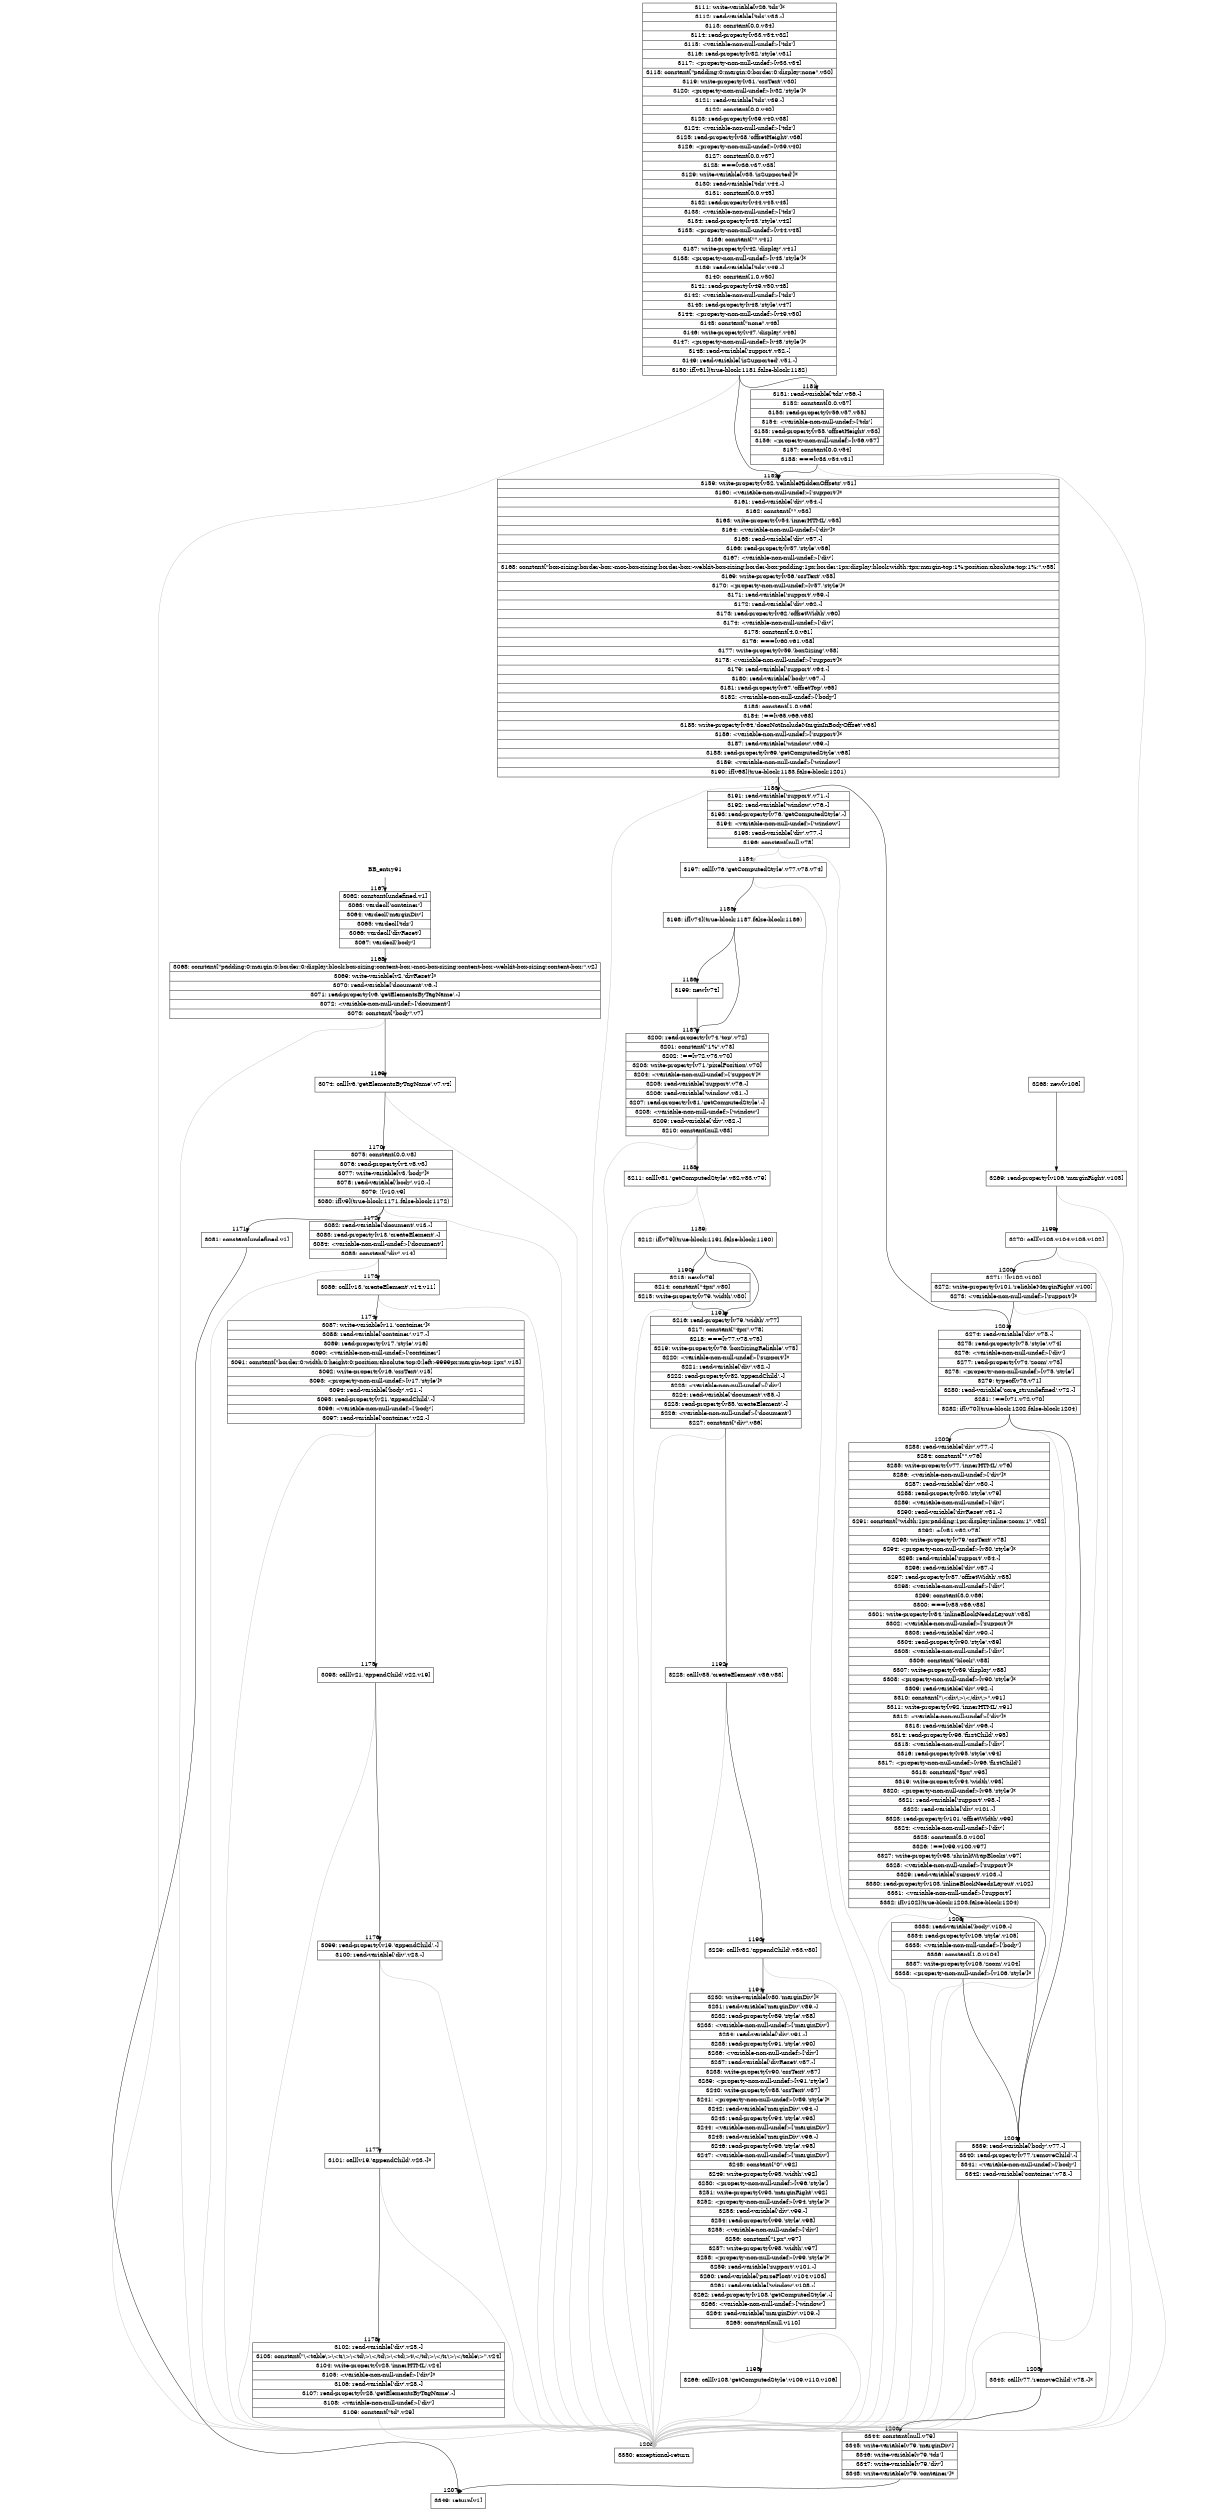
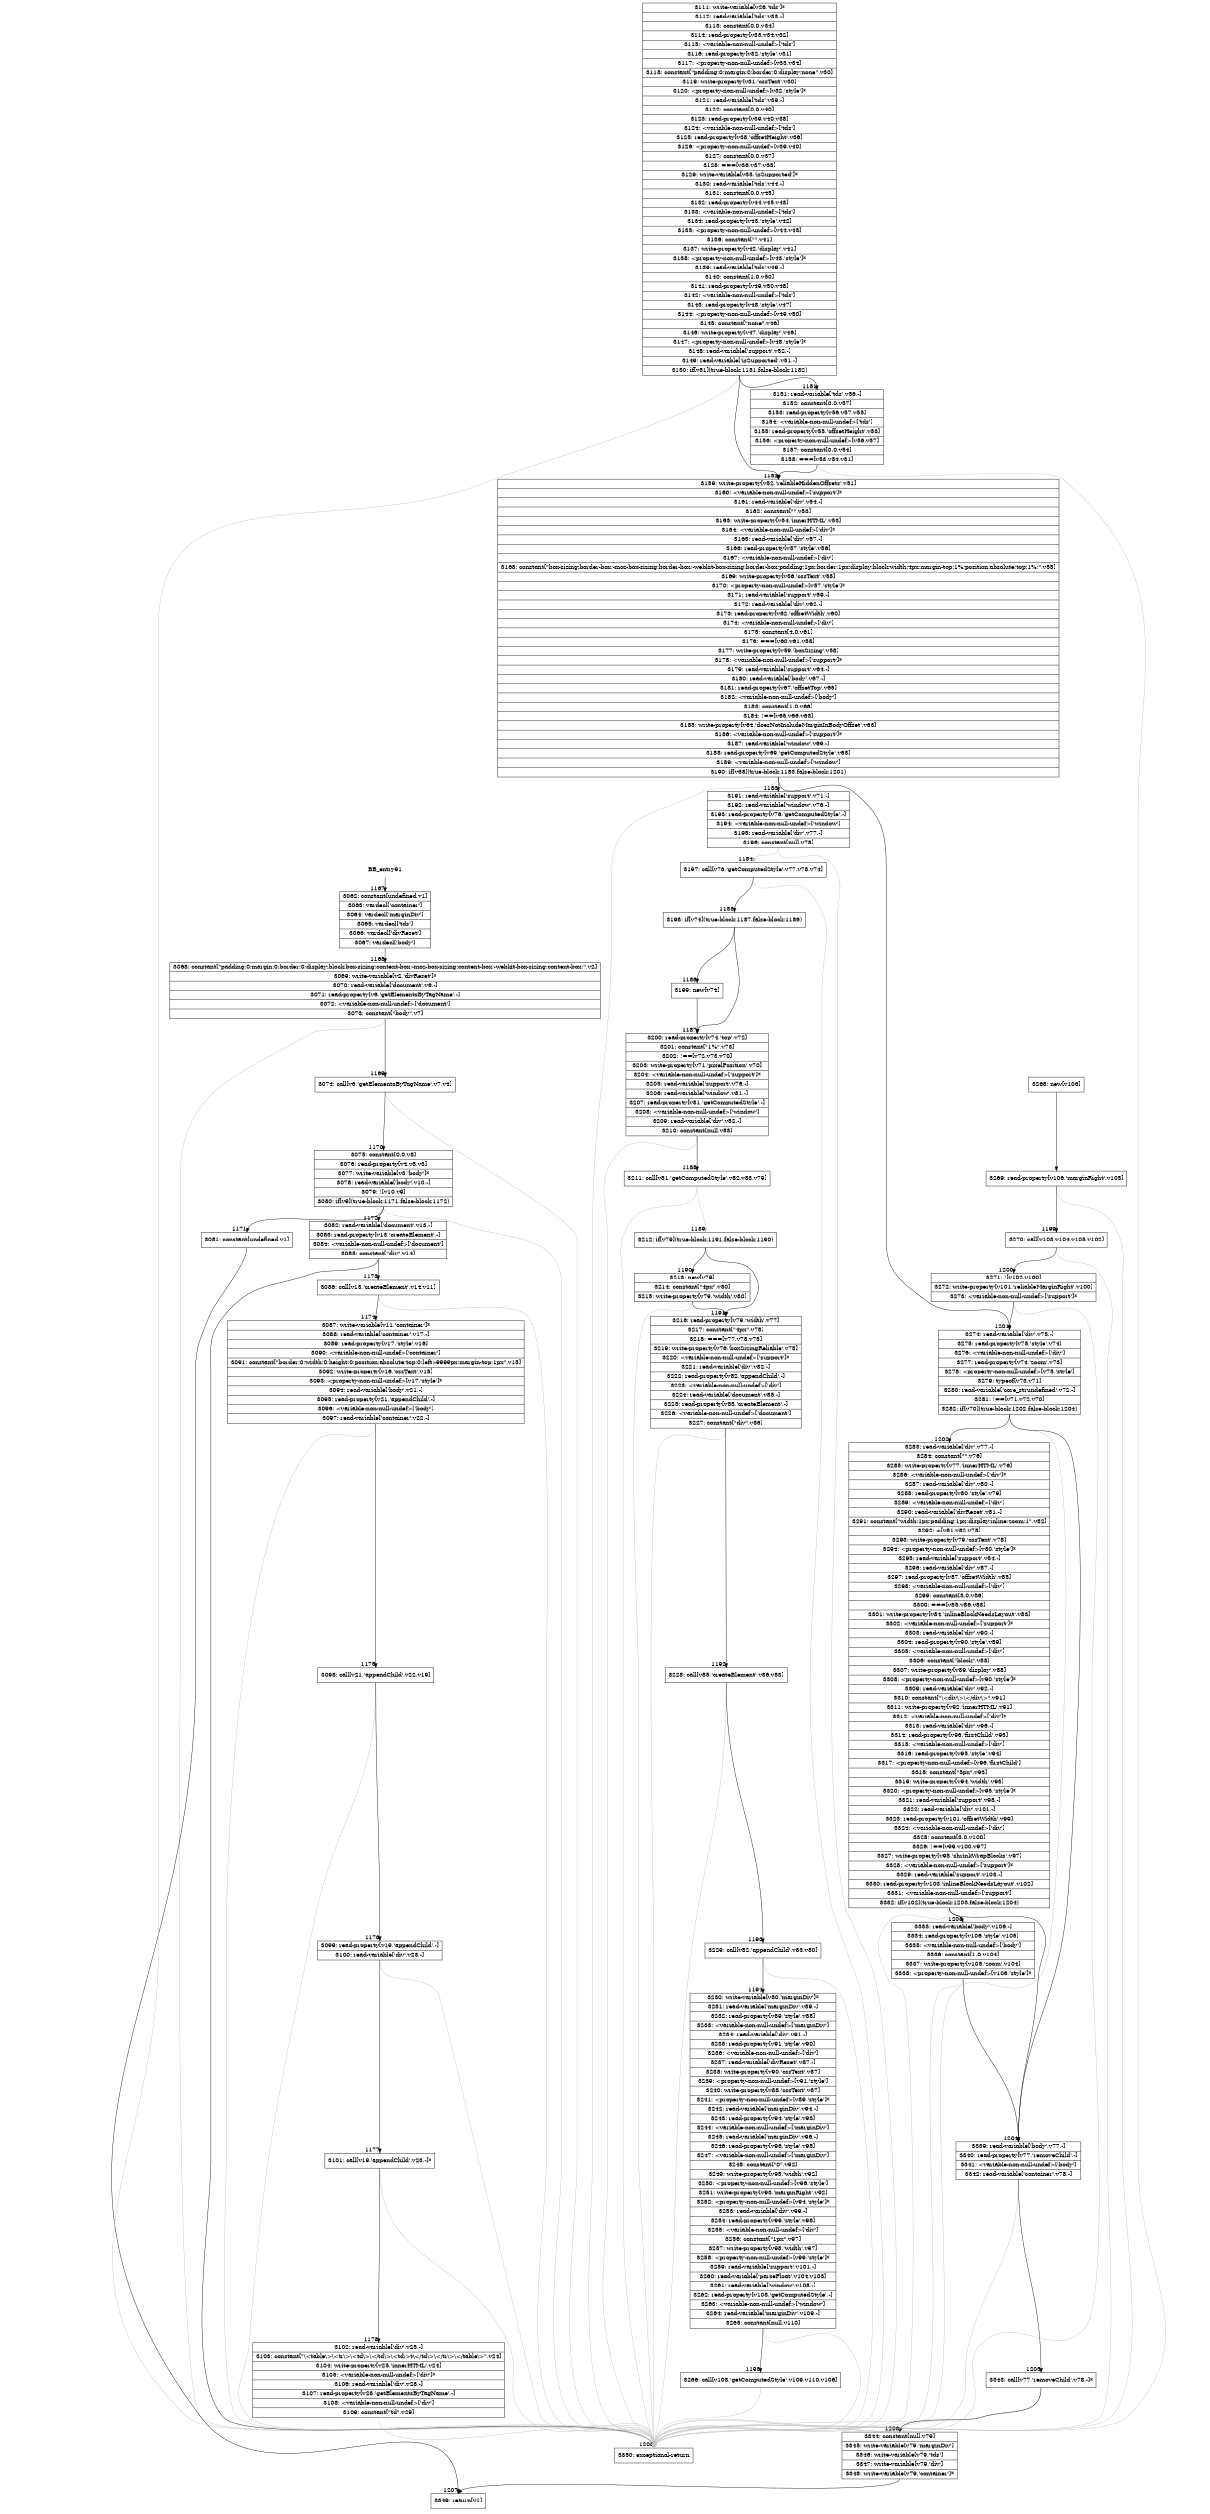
(211, 1999) -> (211, 1999)
